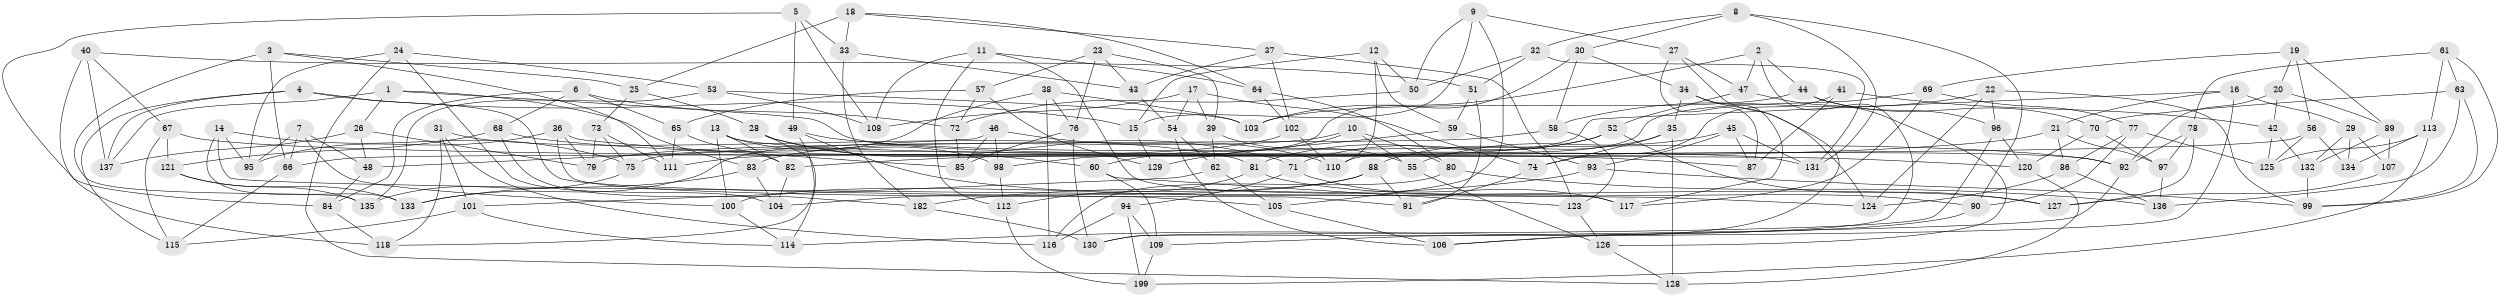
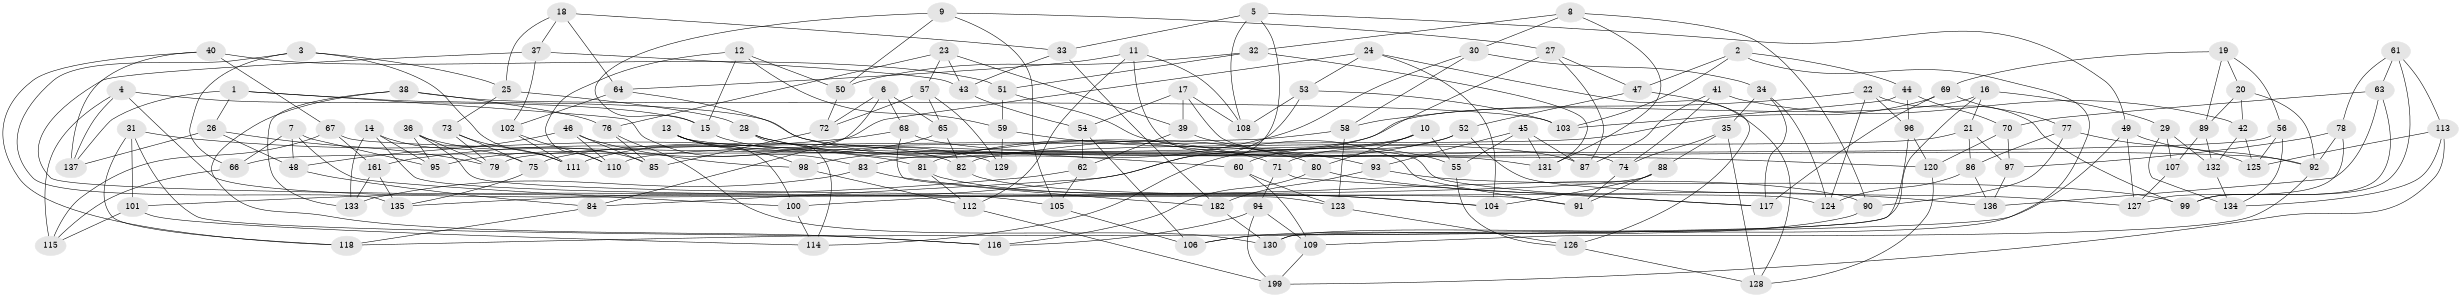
(168, 168) -> (375, 168)
(2308, 187) -> (2221, 185)
